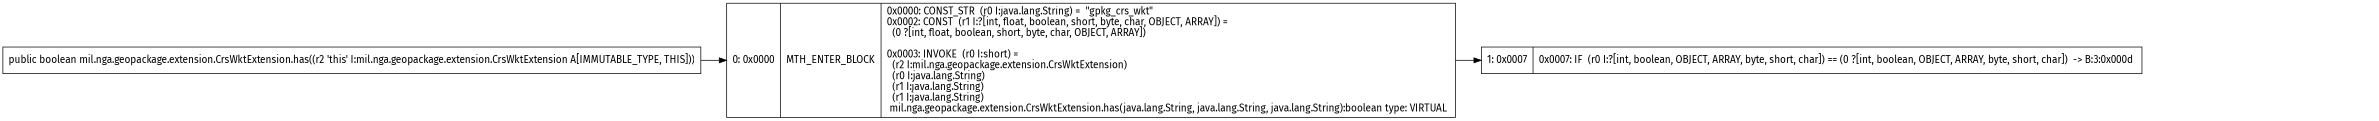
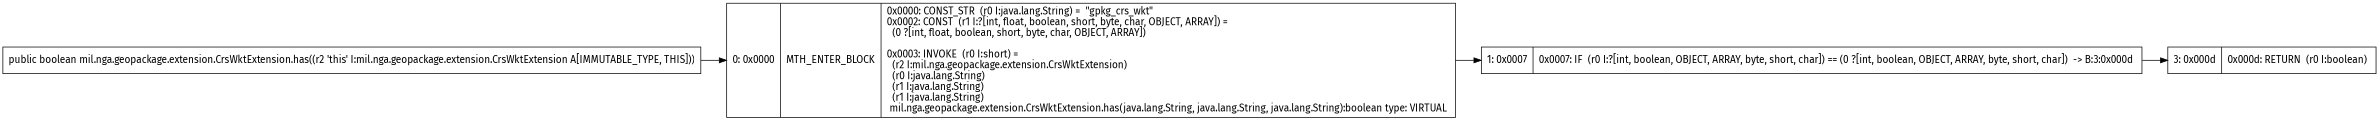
none -> (2272, 60)
